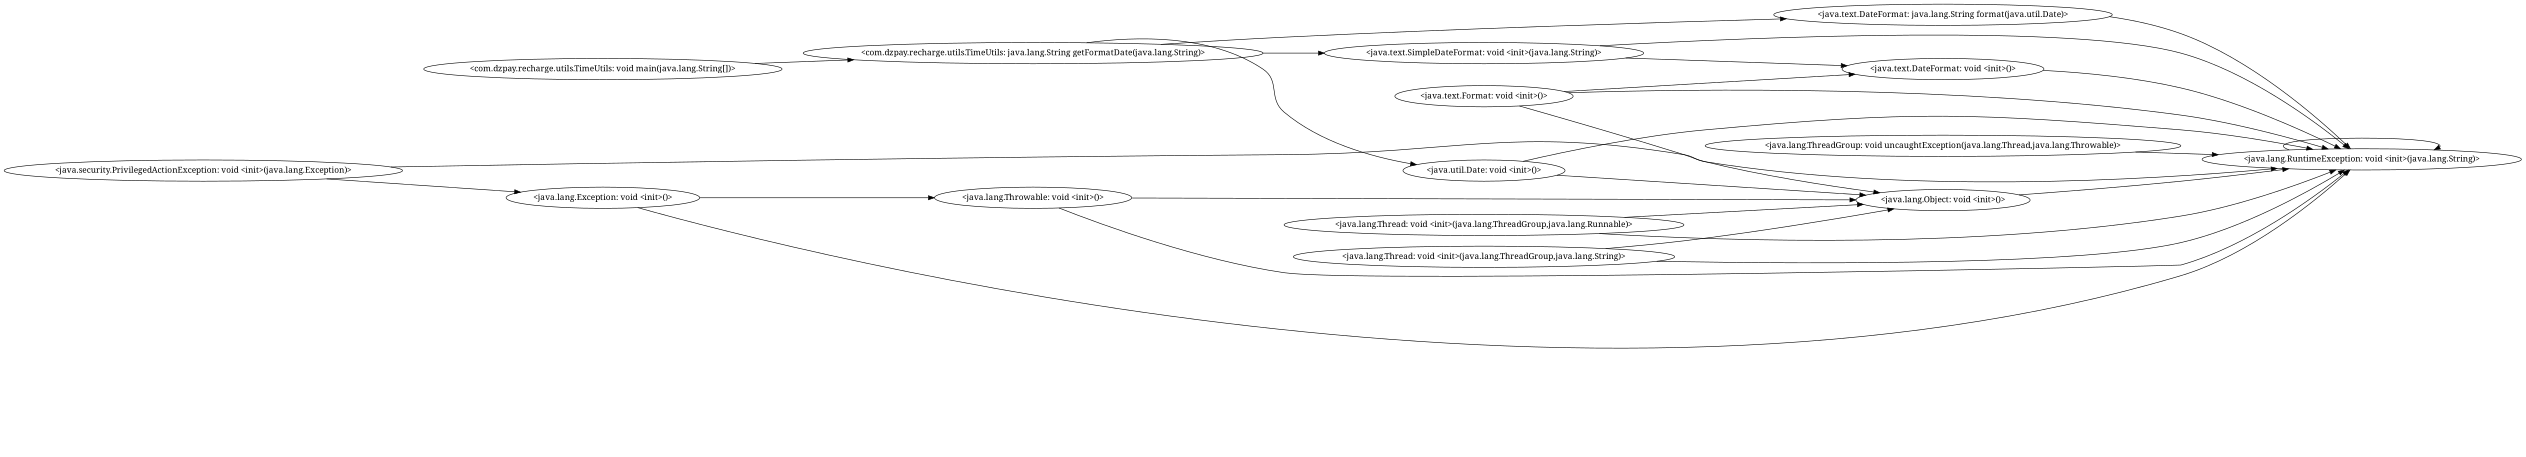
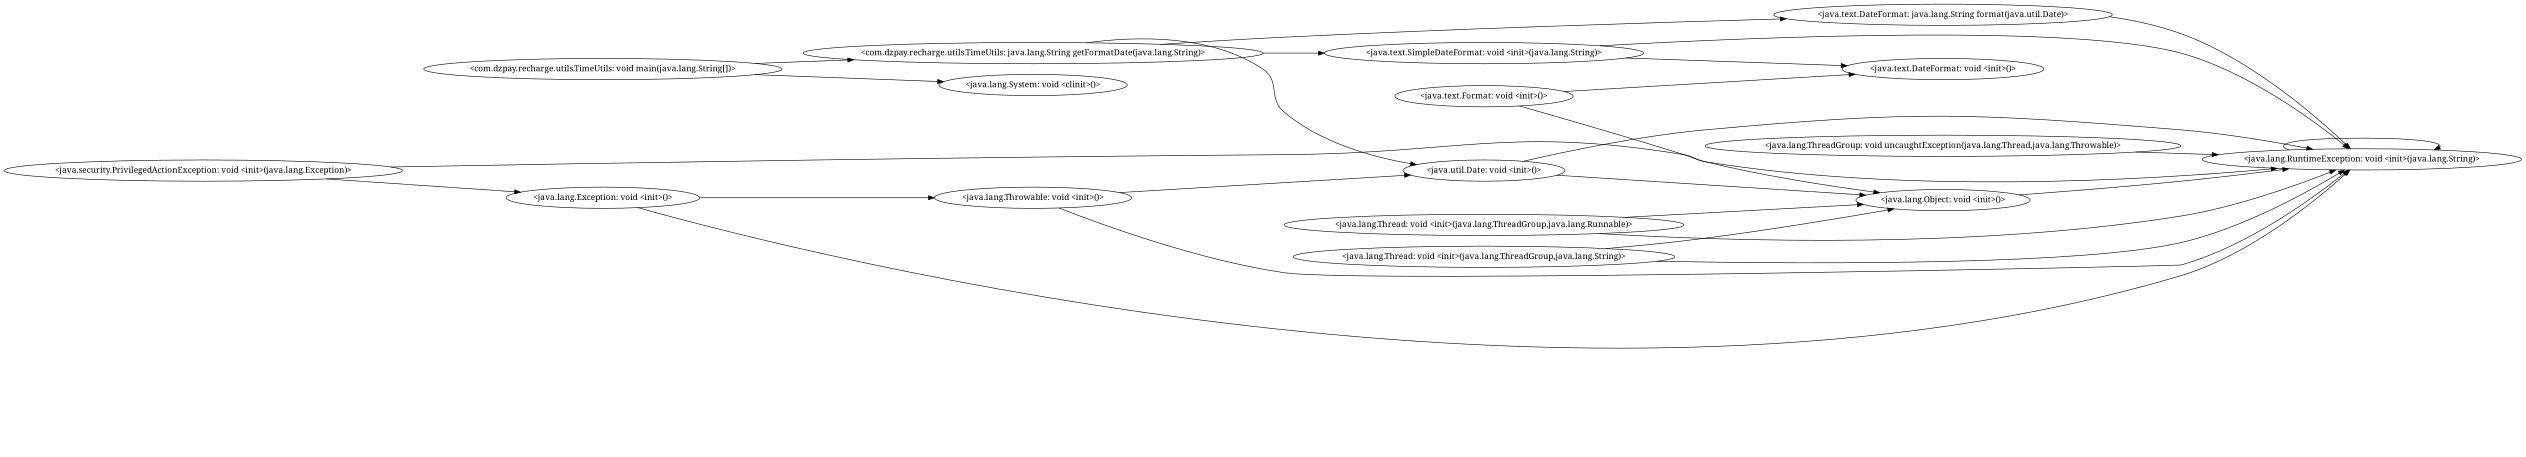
none -> (1033, 85)
(2194, 91) -> none
(1948, 95) -> none
(1491, 199) -> (1262, 184)
